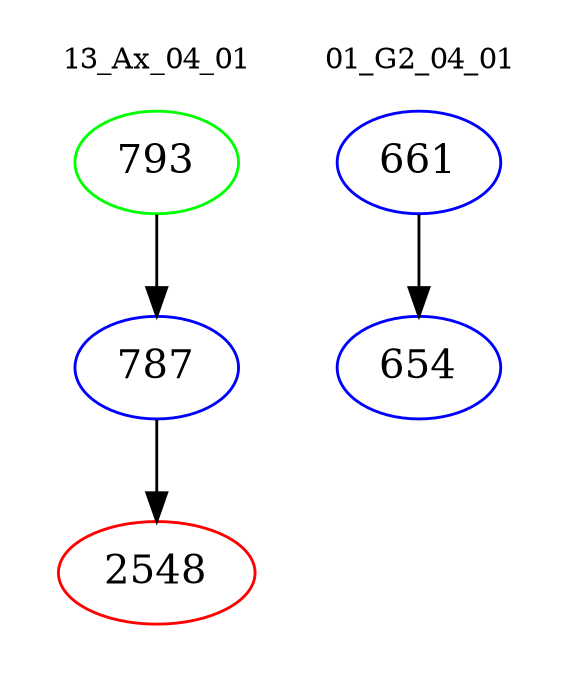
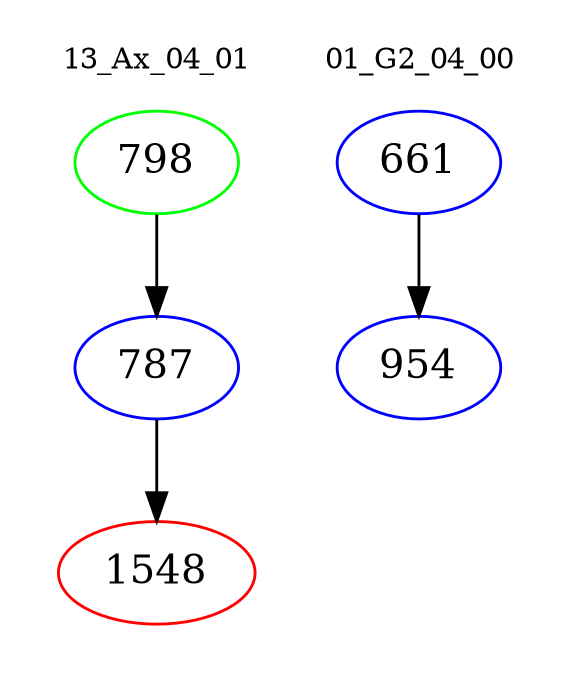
(420, 61) -> (420, 61)
(157, 162) -> (157, 162)
(419, 368) -> (419, 368)
(157, 573) -> (157, 573)
